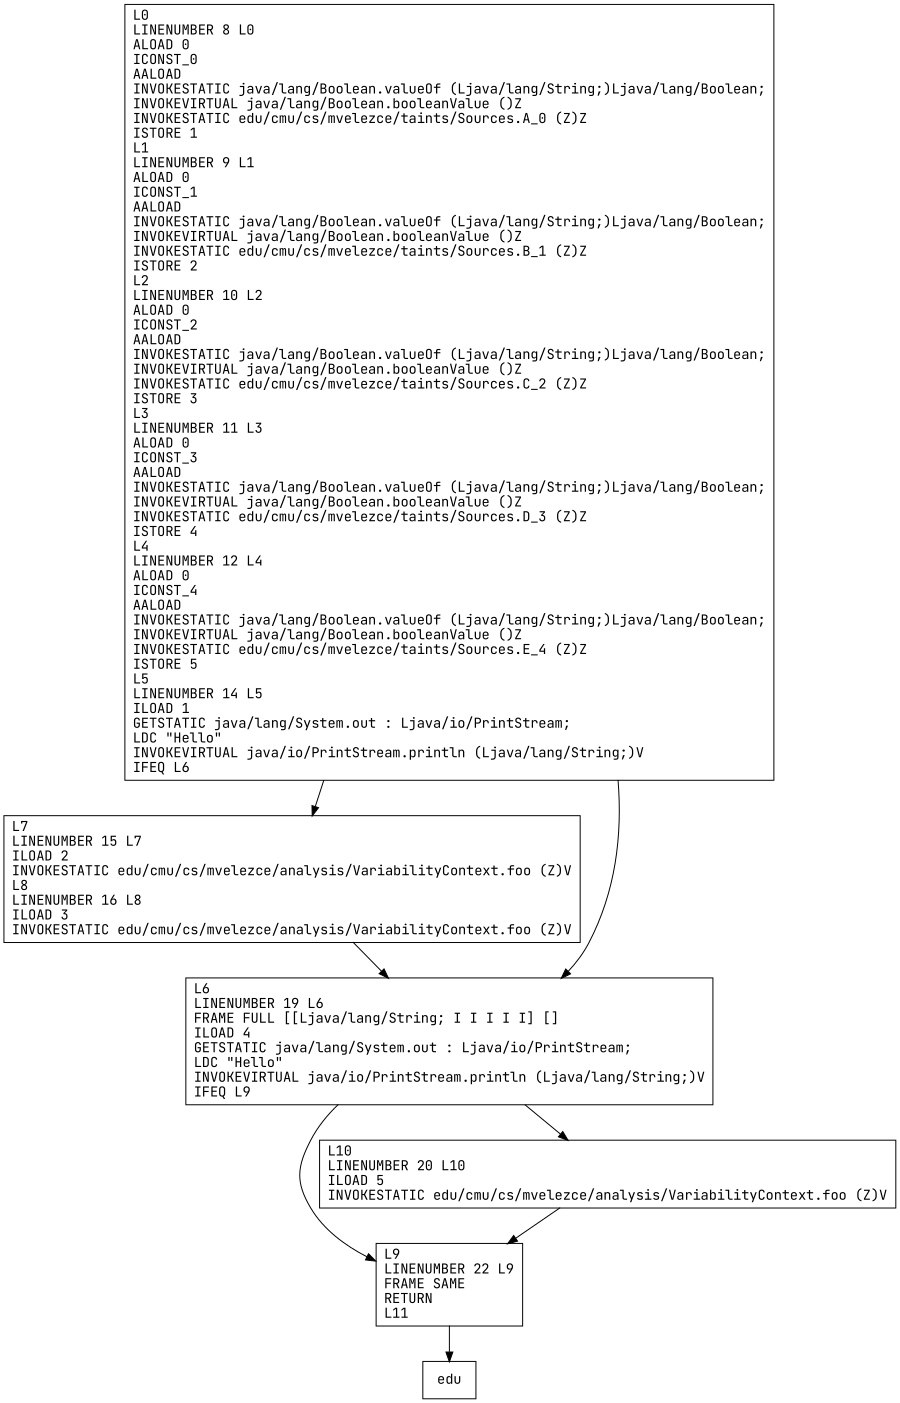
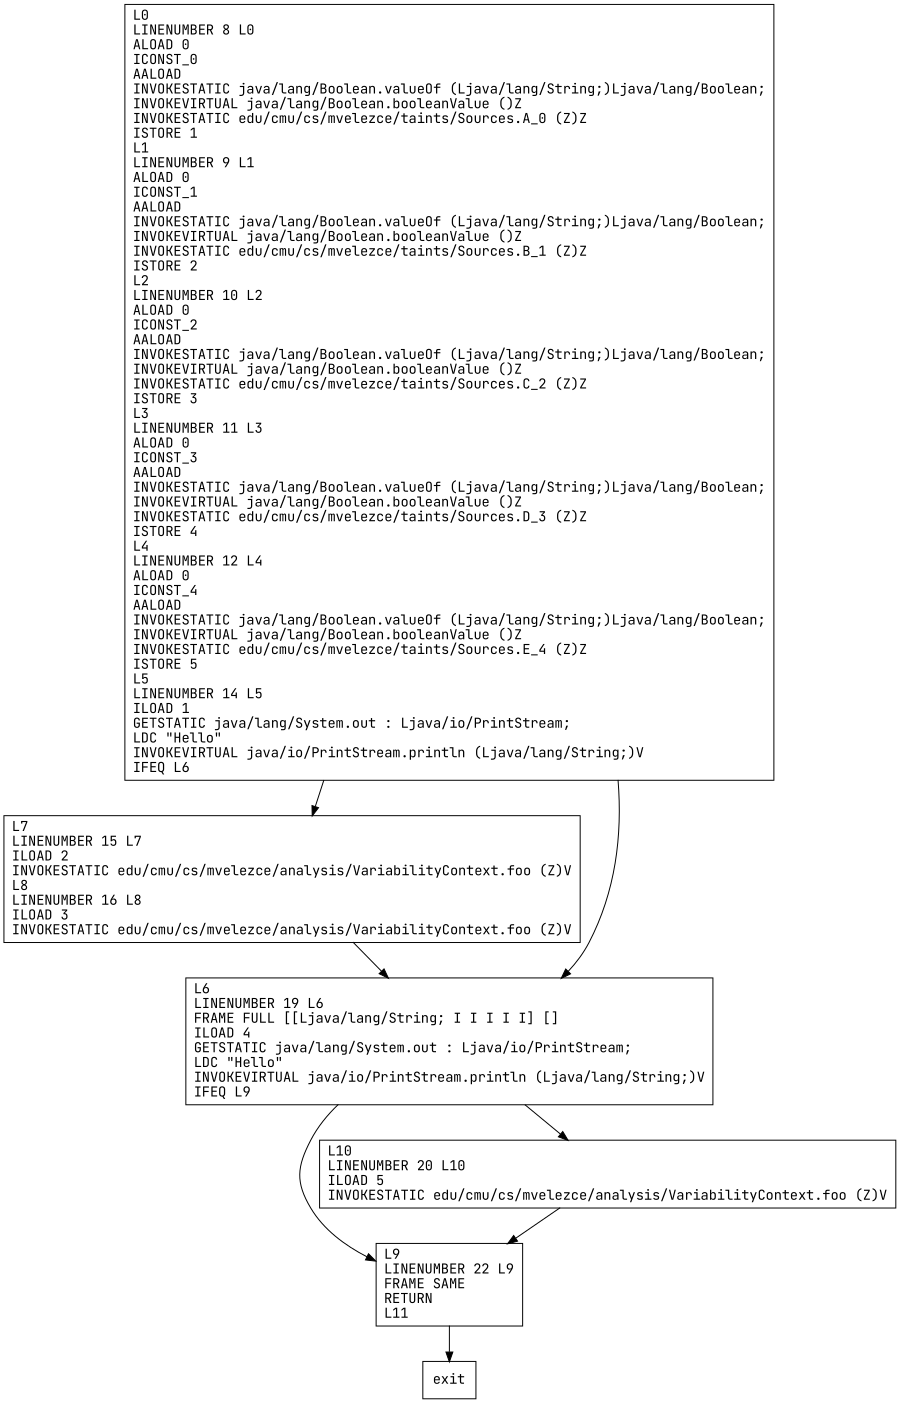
(449, 1380) -> (449, 1380)
